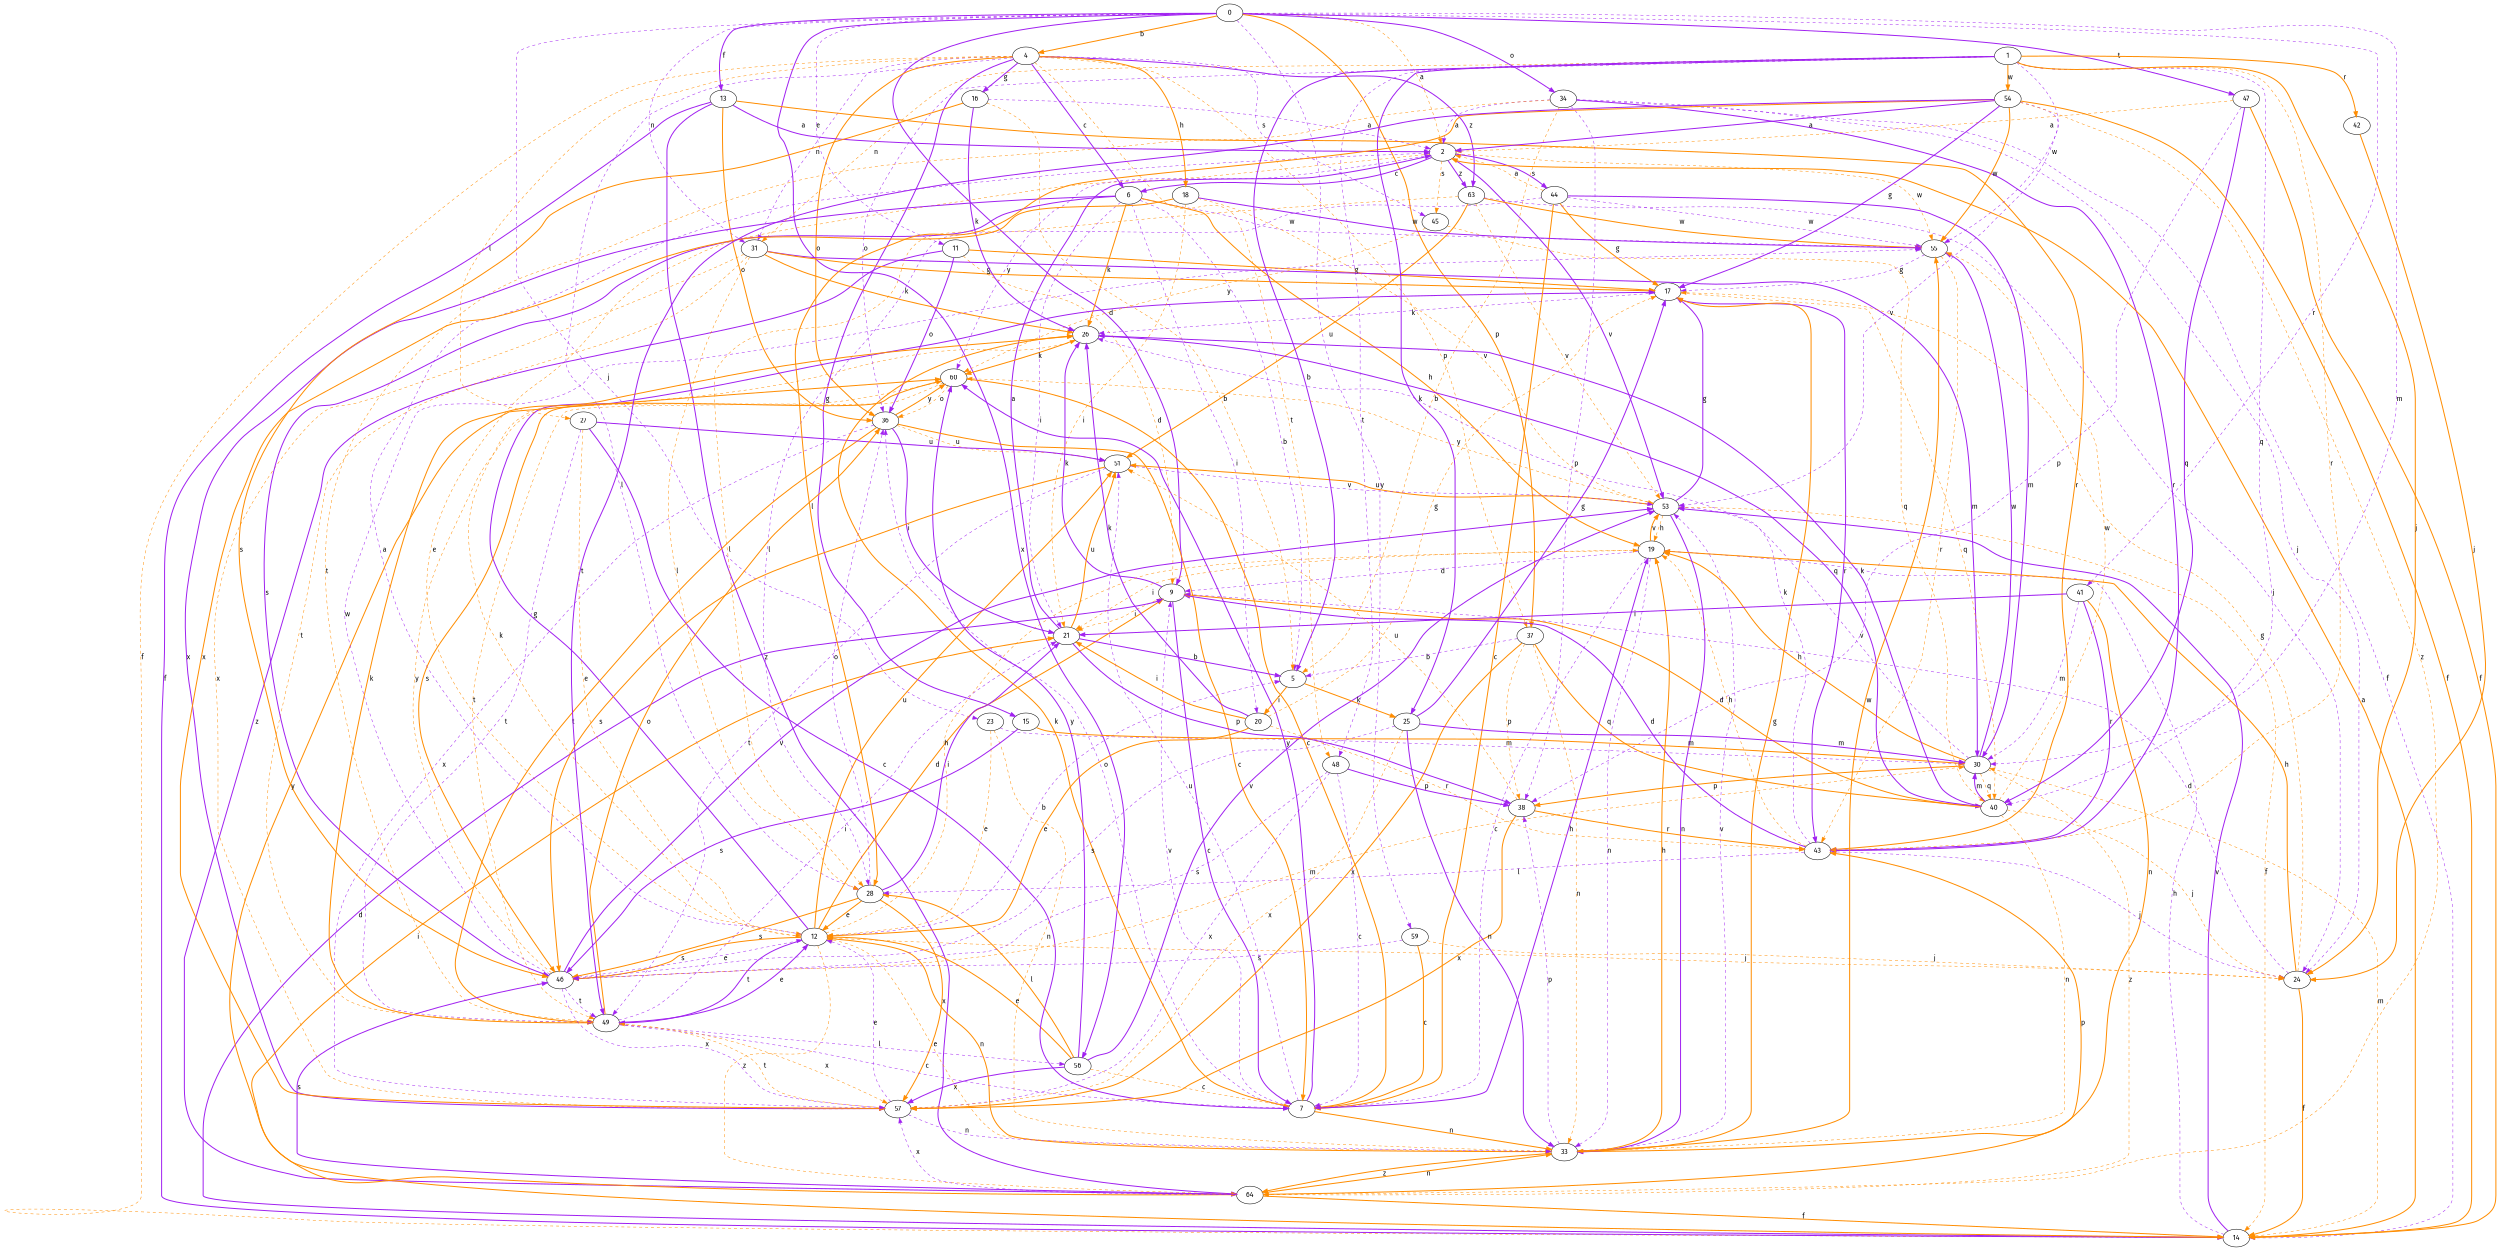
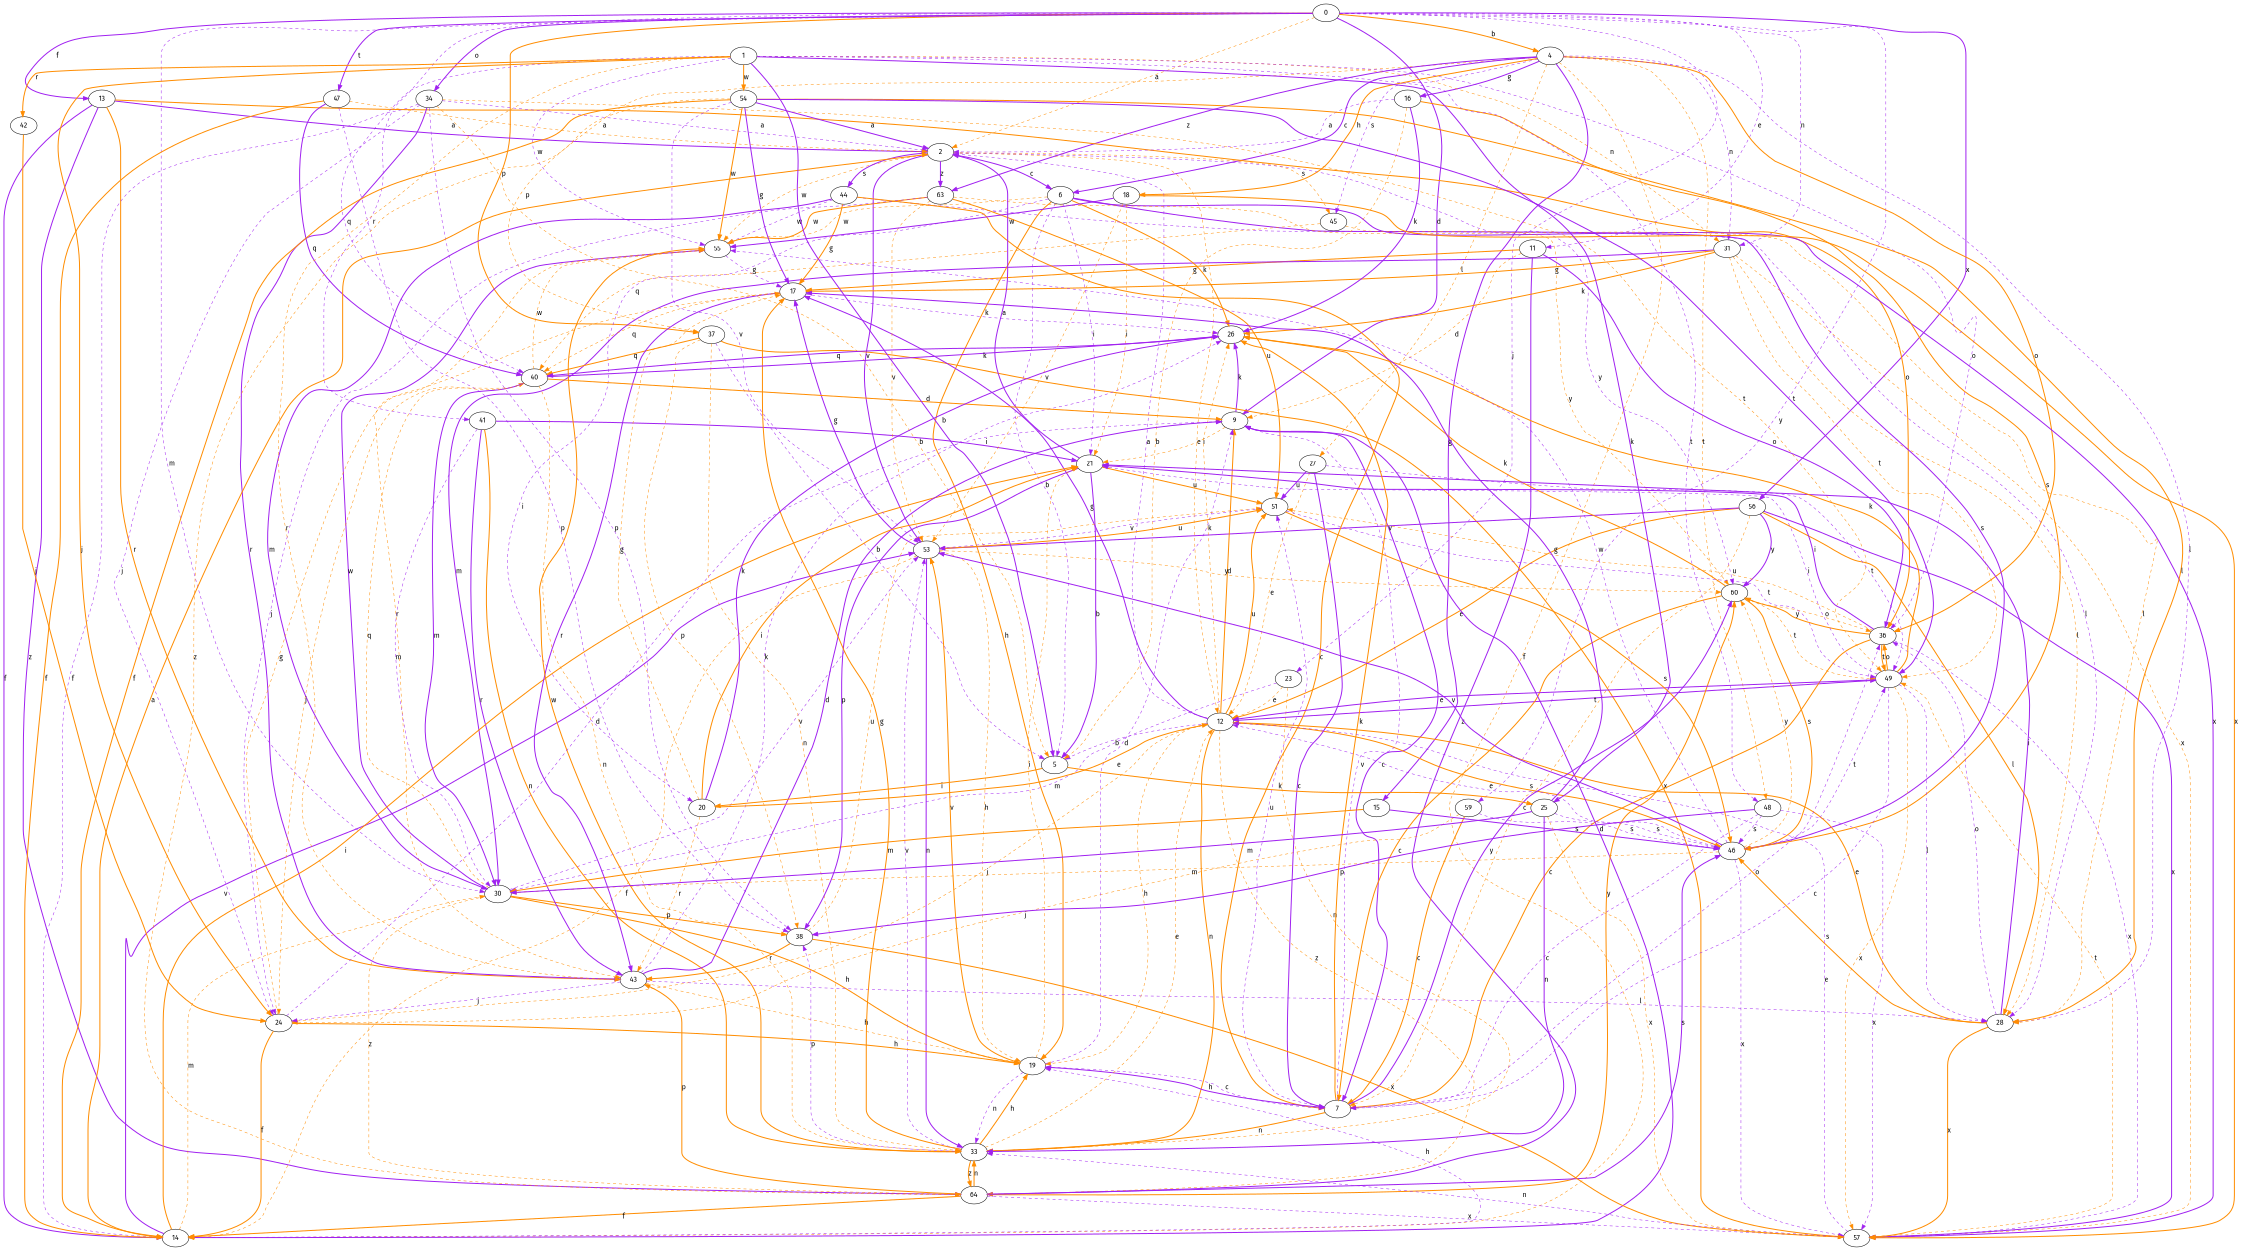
(1503, 170) -> none
(1429, 235) -> (886, 207)
(1023, 358) -> (1484, 460)
(839, 1044) -> (1926, 864)
